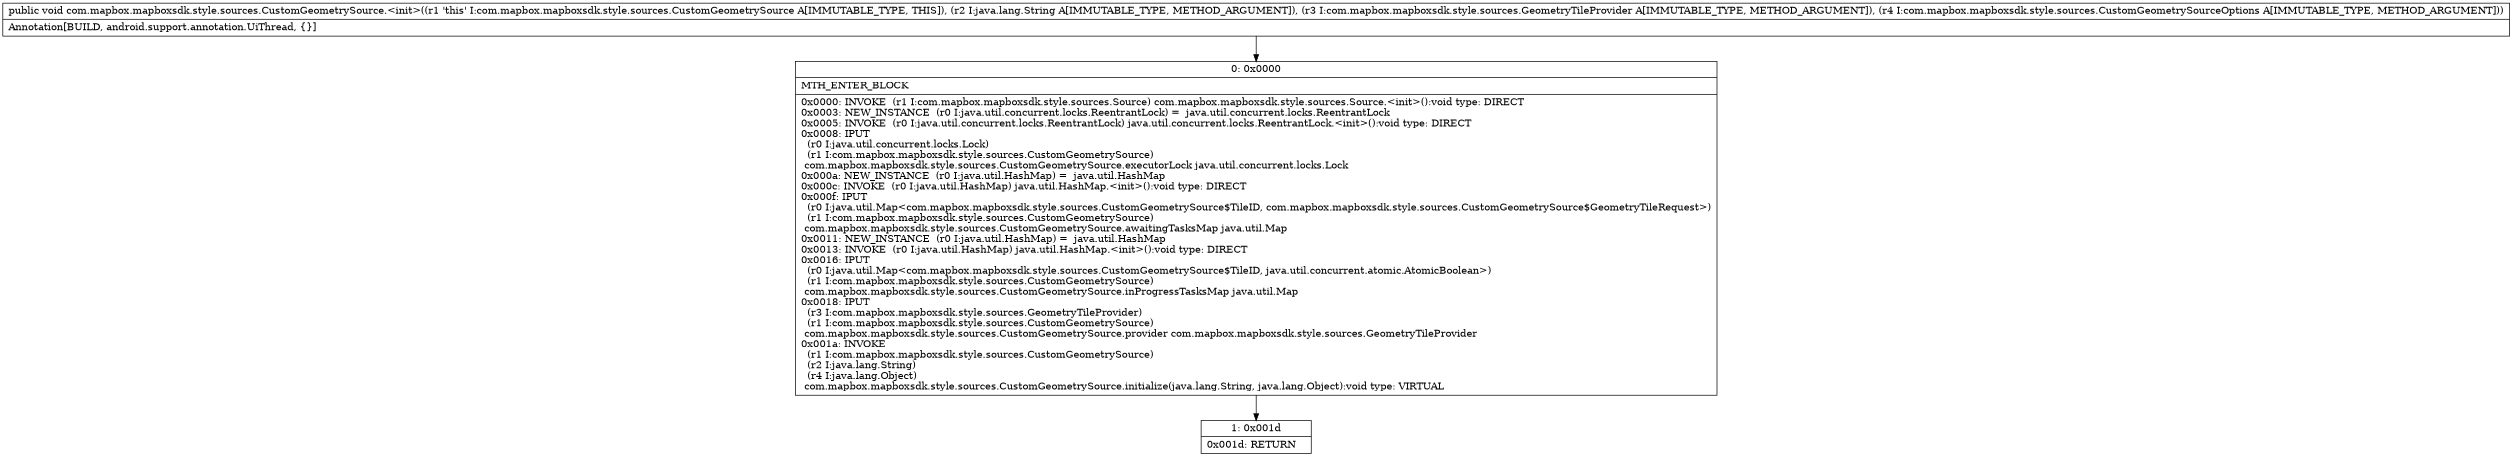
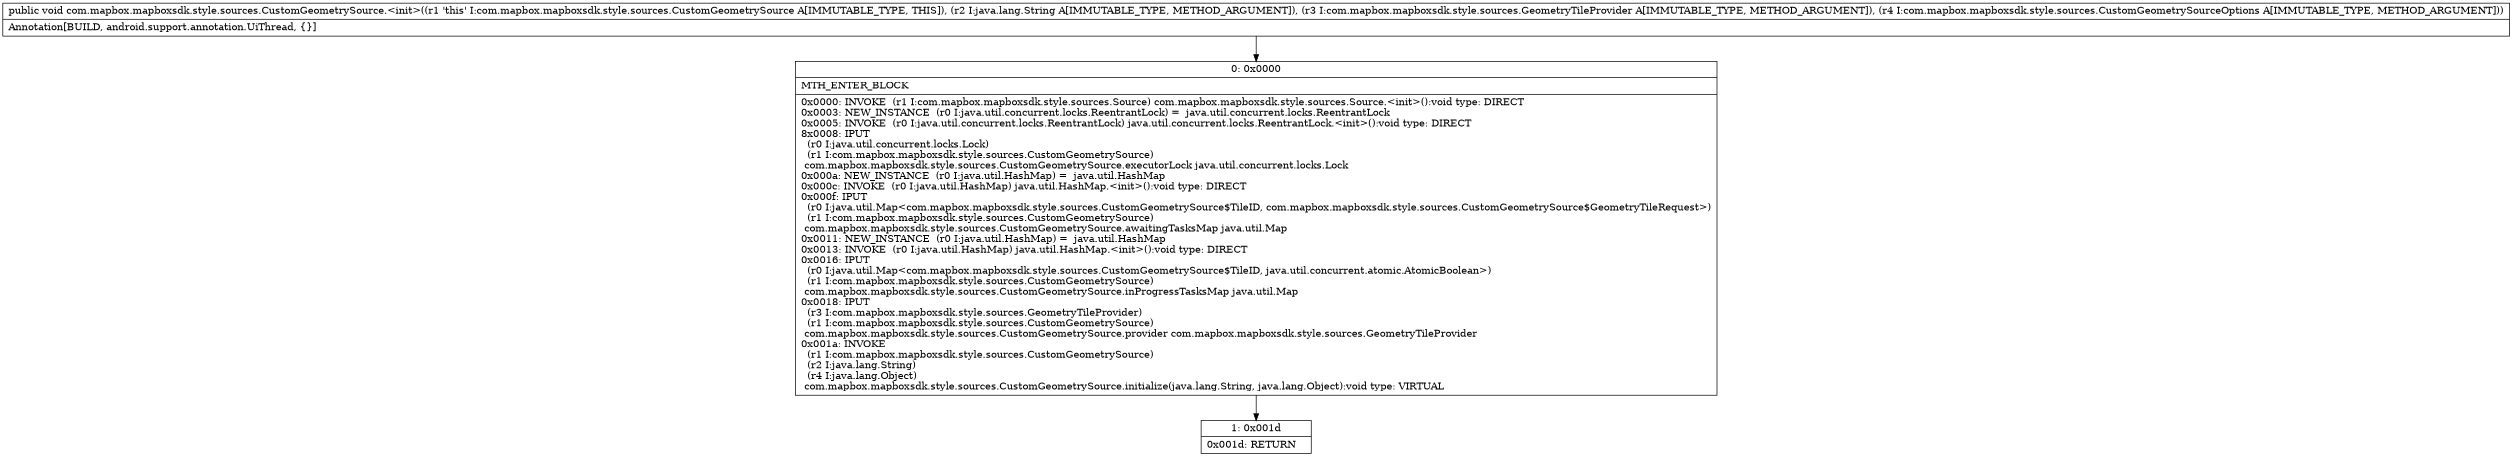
(839, 134) -> (839, 134)
